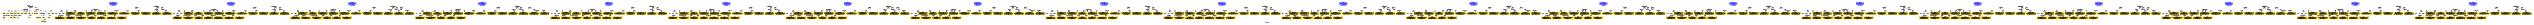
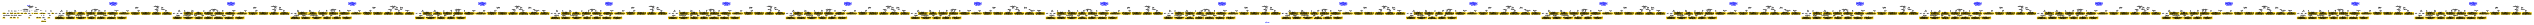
(42, 13) -> (42, 13)
